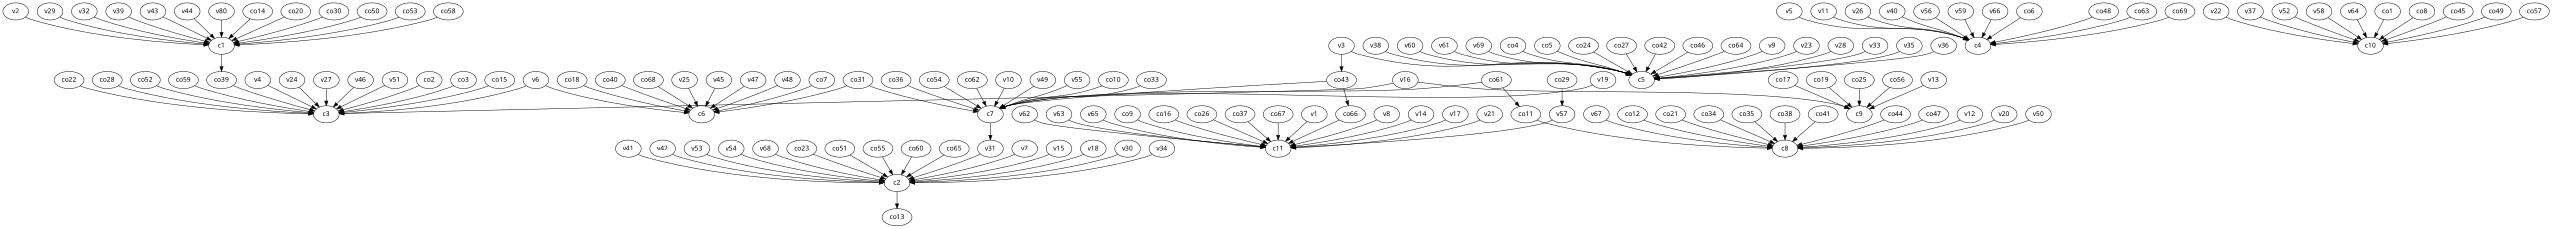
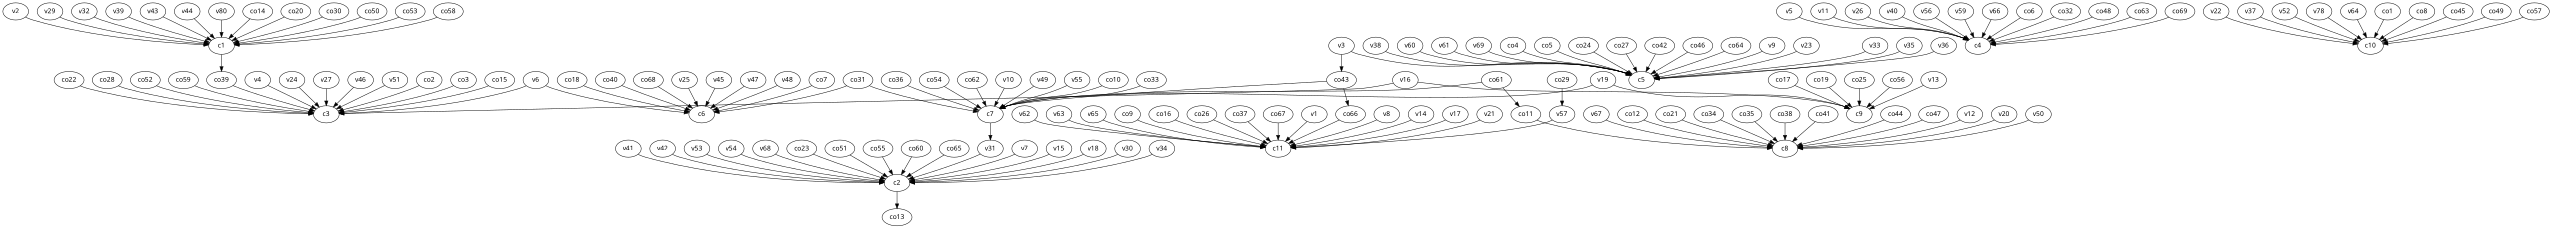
none -> (2066, 11)
(2319, 11) -> (2319, 11)
(1841, 46) -> none
none -> (1712, 97)
